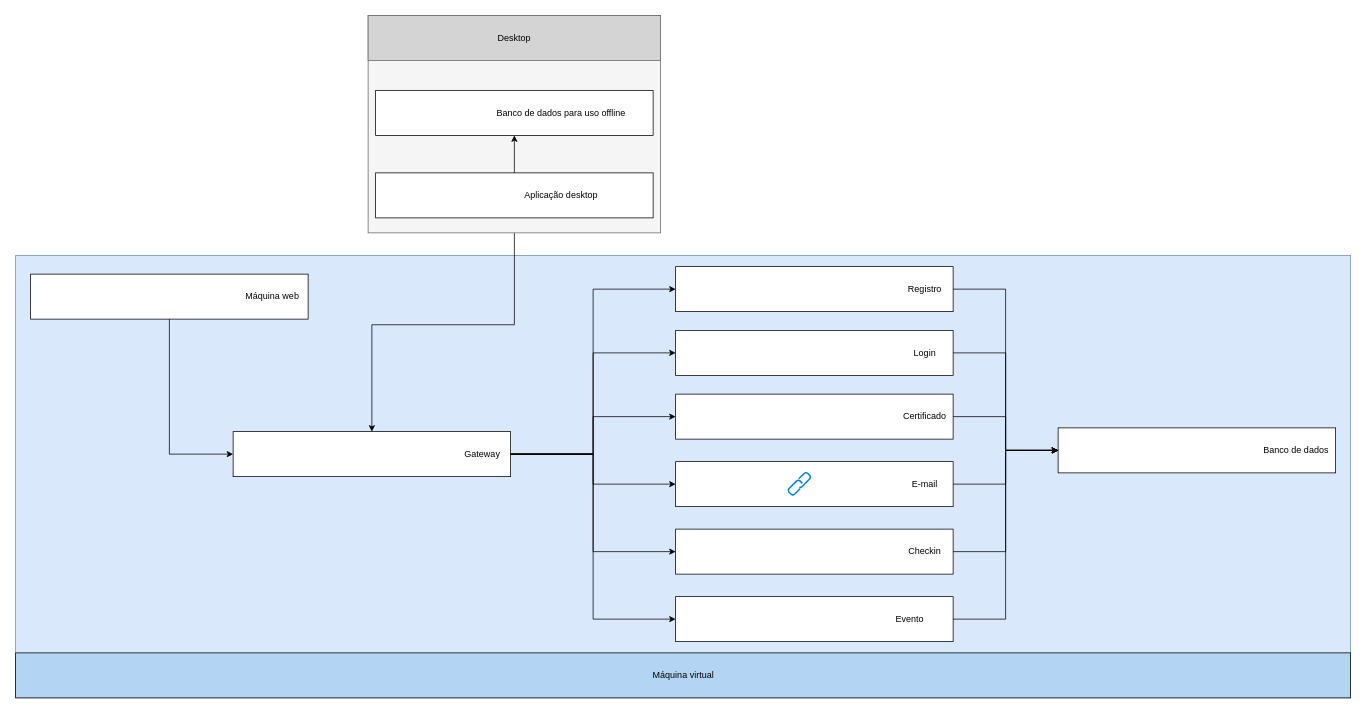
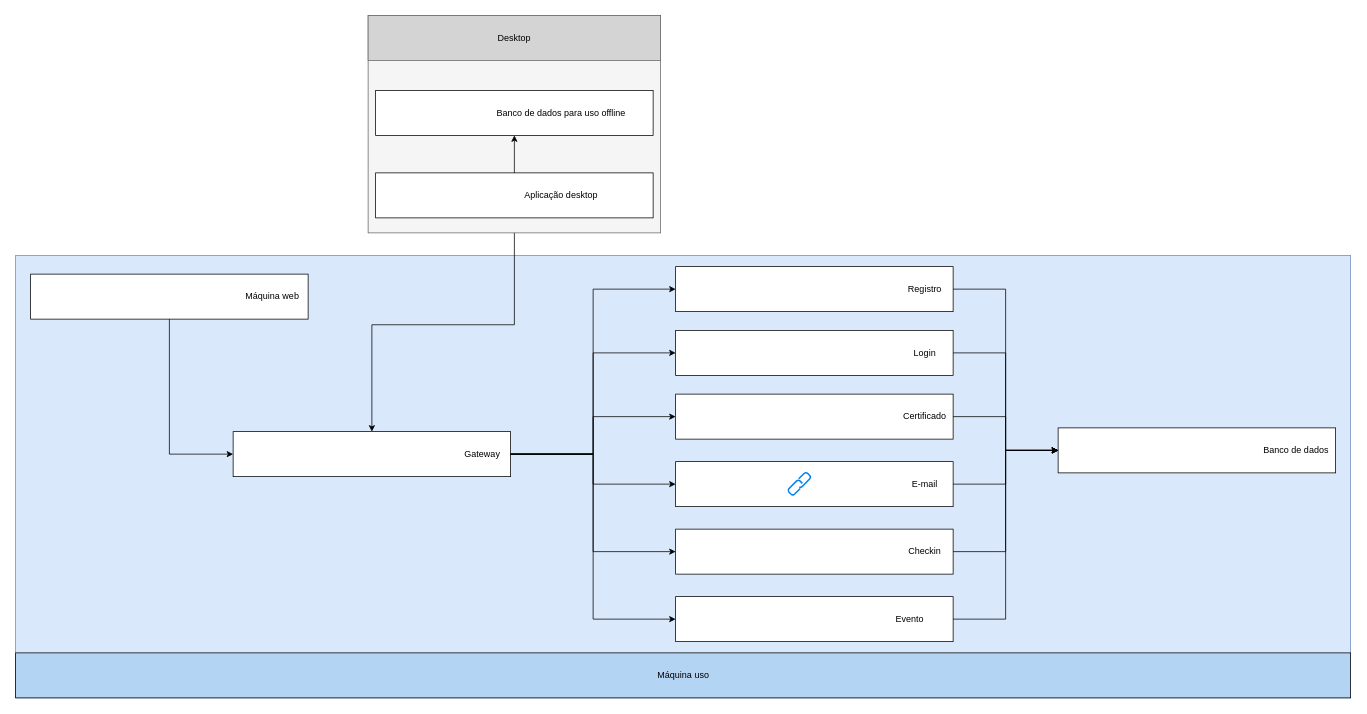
(683, 675) -> (683, 675)
